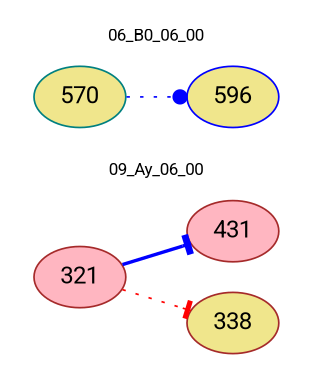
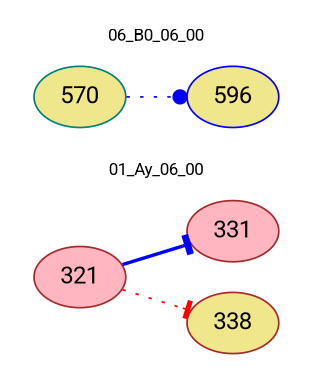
(156, 171) -> (156, 171)
(233, 231) -> (233, 231)
